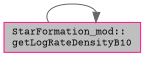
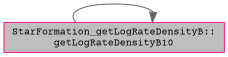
(72, 37) -> (114, 37)
